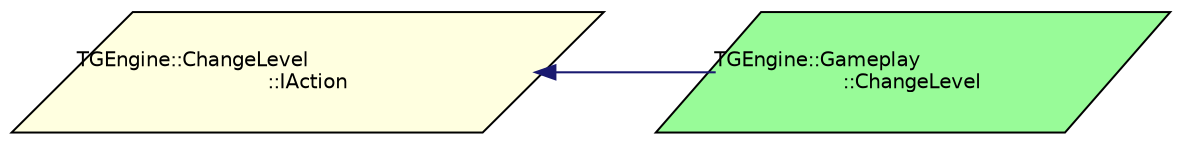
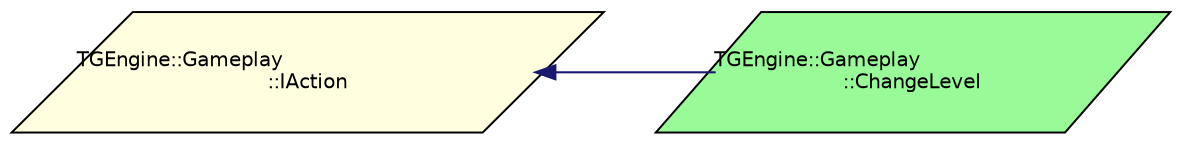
(308, 72) -> (308, 72)
